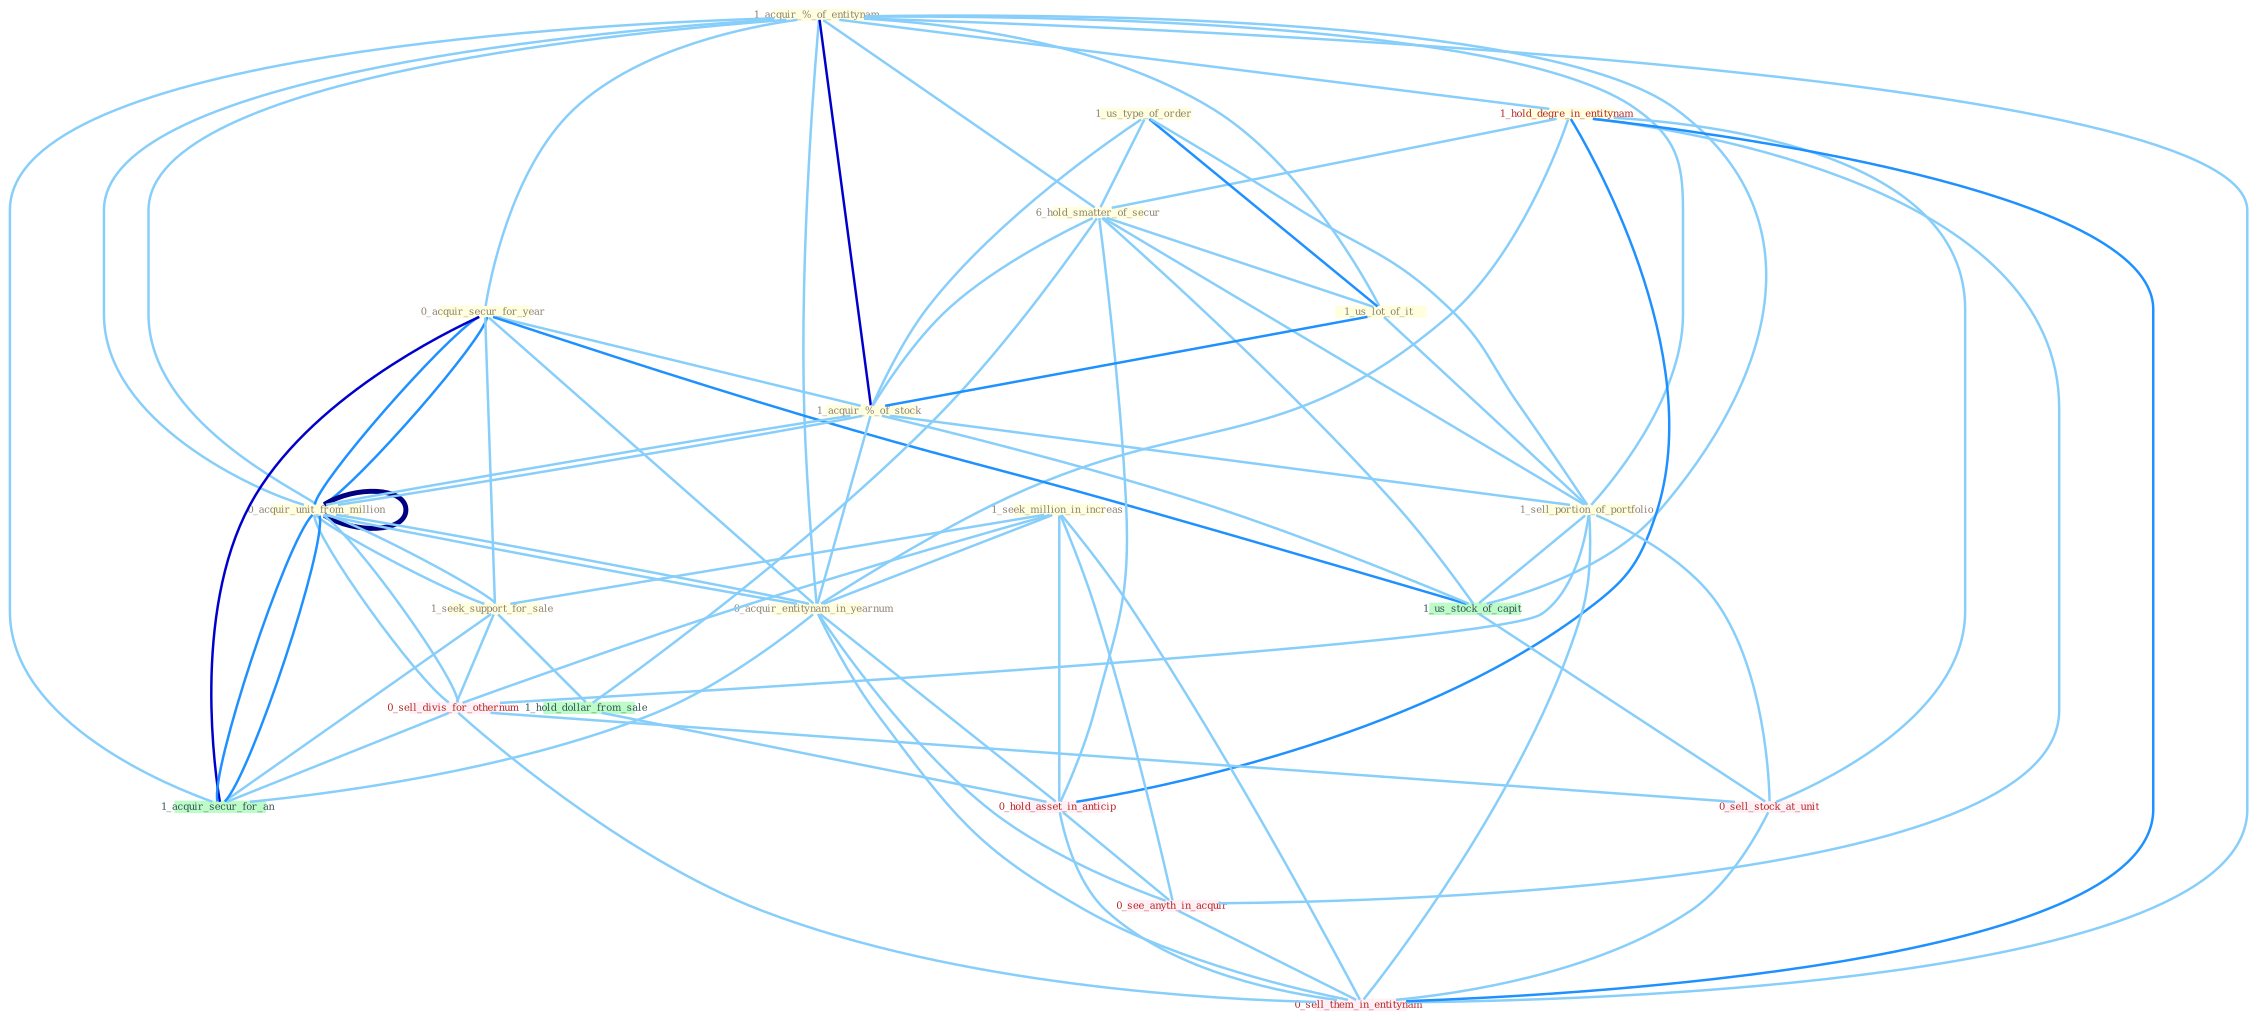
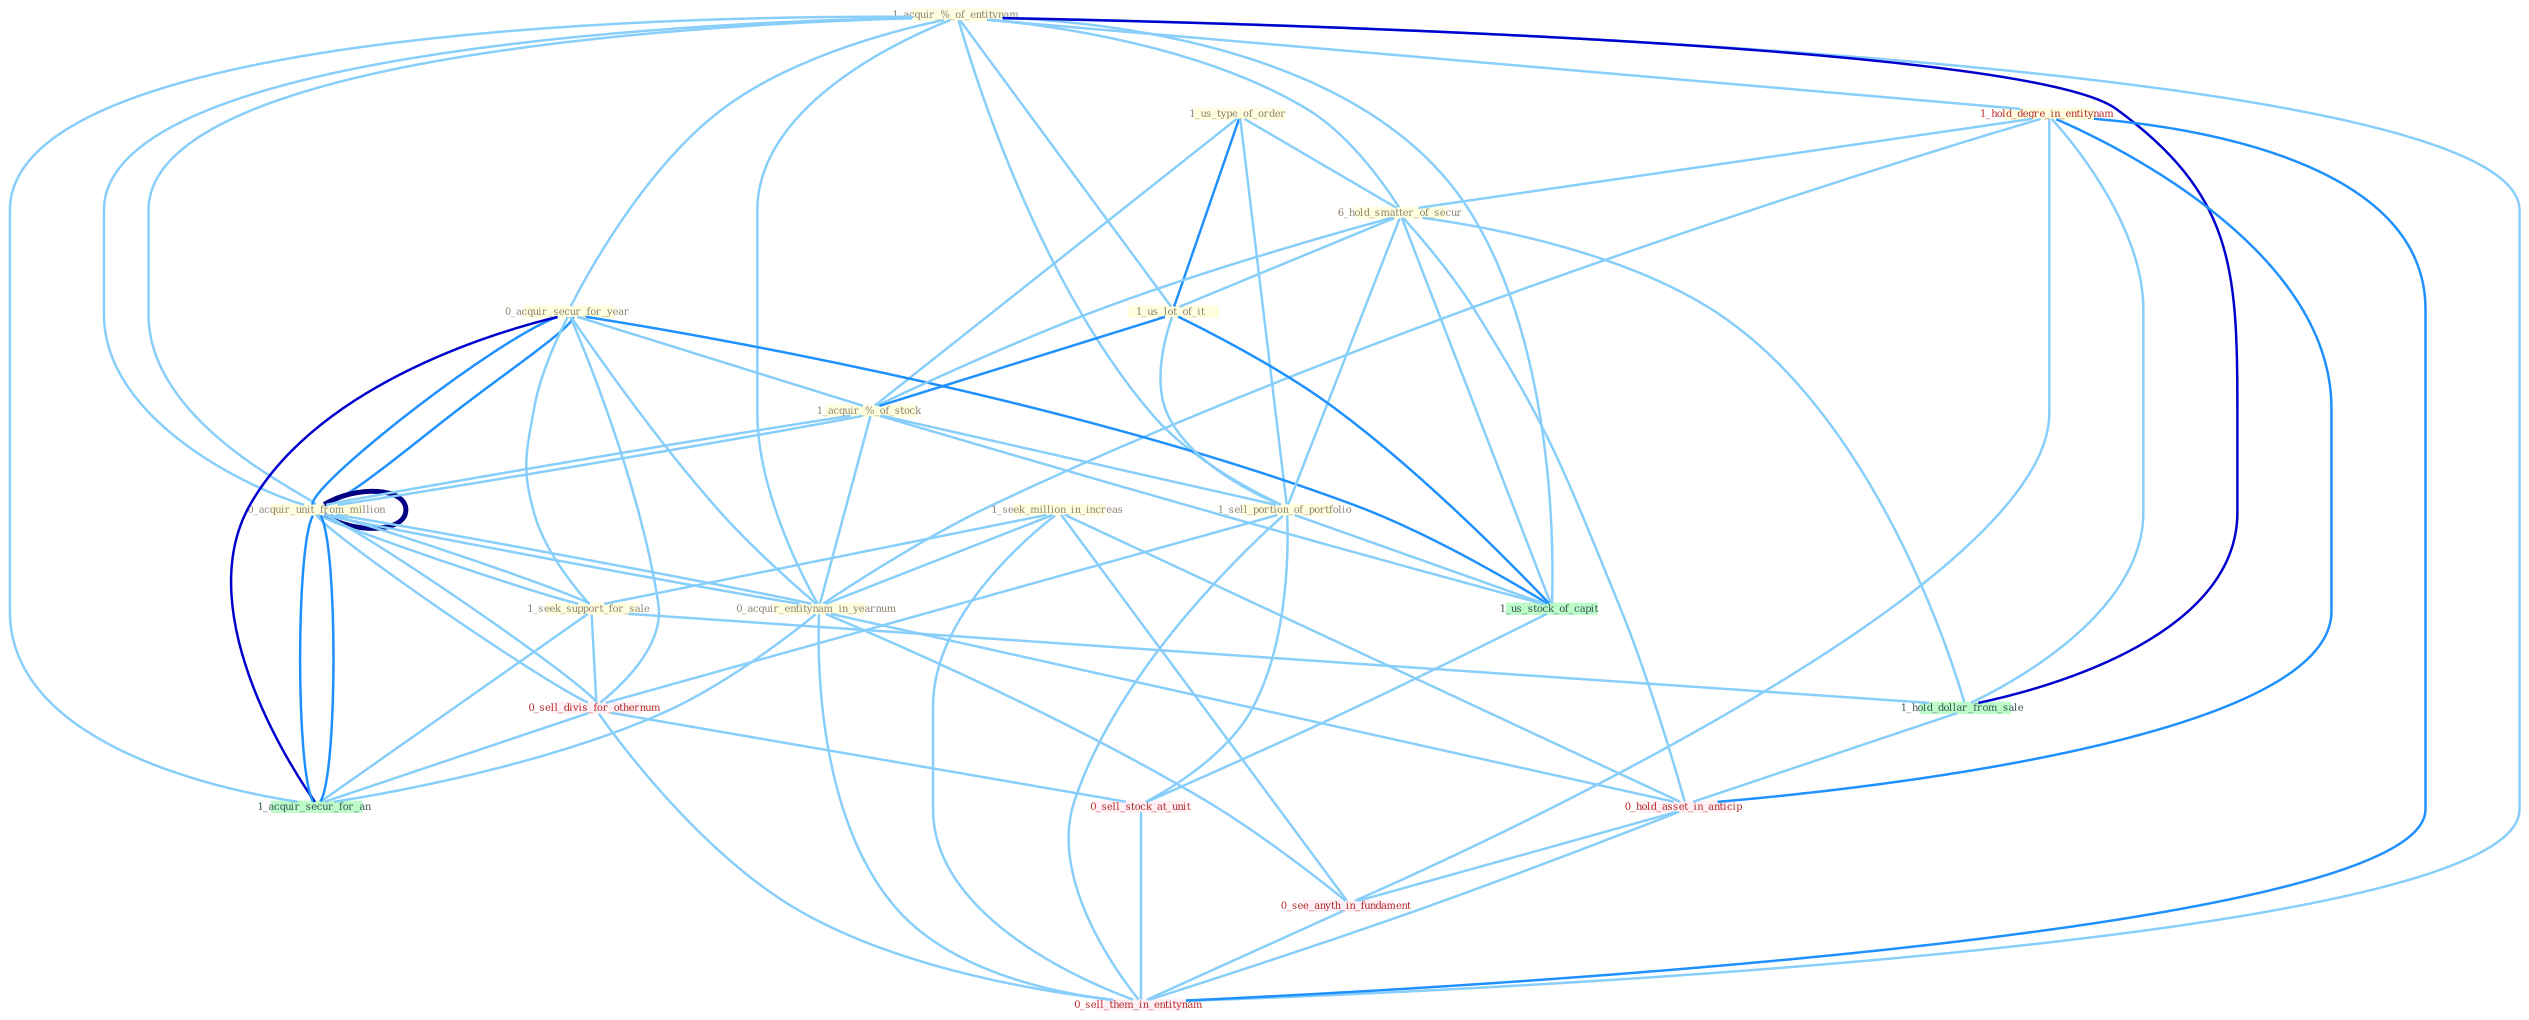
(845, 213) -> (2095, 102)
(1965, 383) -> (2143, 438)
none -> (1377, 442)
(652, 636) -> (639, 515)
(1173, 906) -> (1349, 906)
